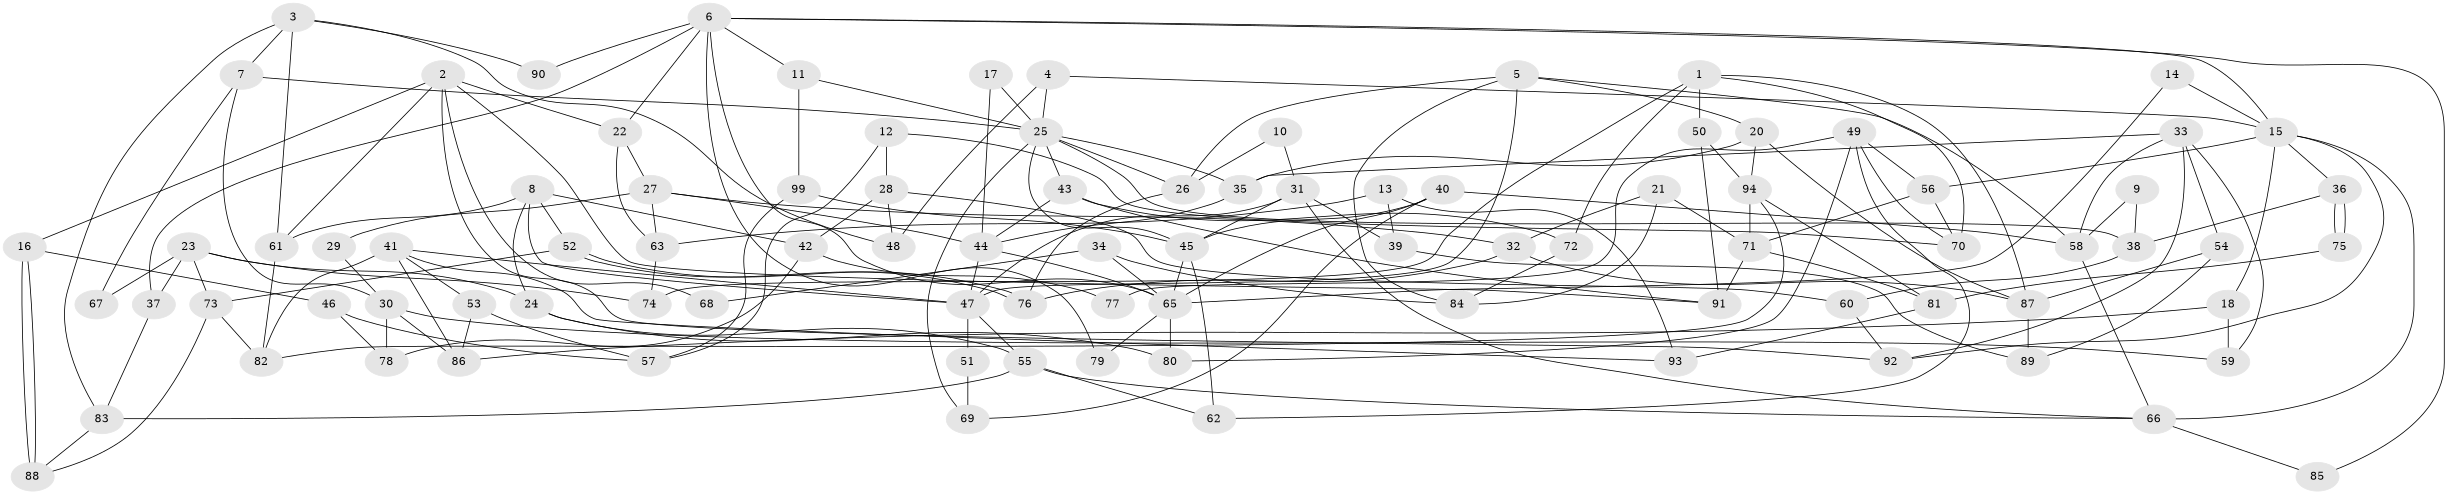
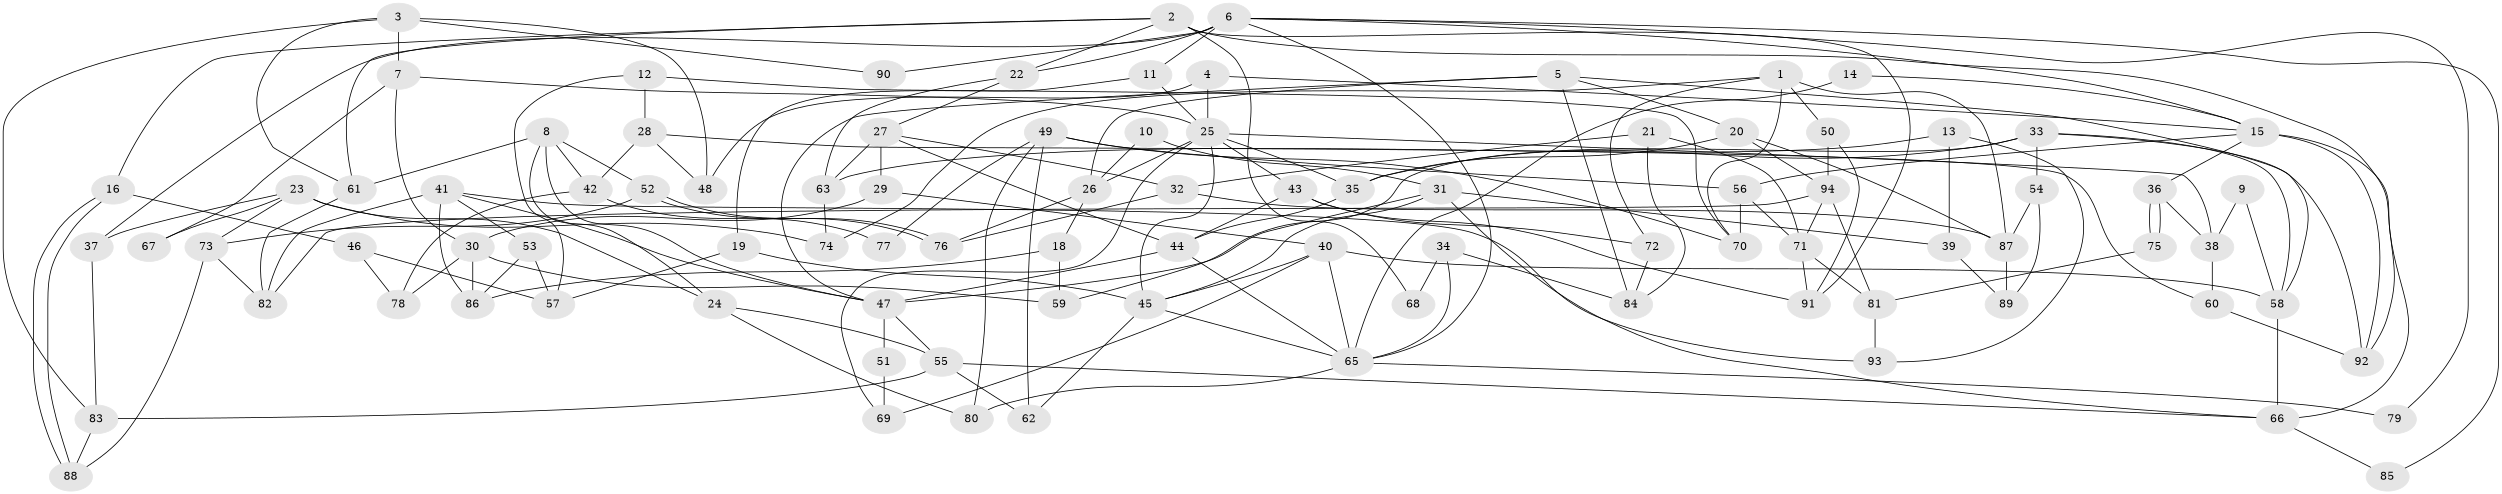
(991, 75) -> none
(799, 190) -> (739, 247)
(2262, 221) -> (1073, 221)
none -> (1134, 222)
